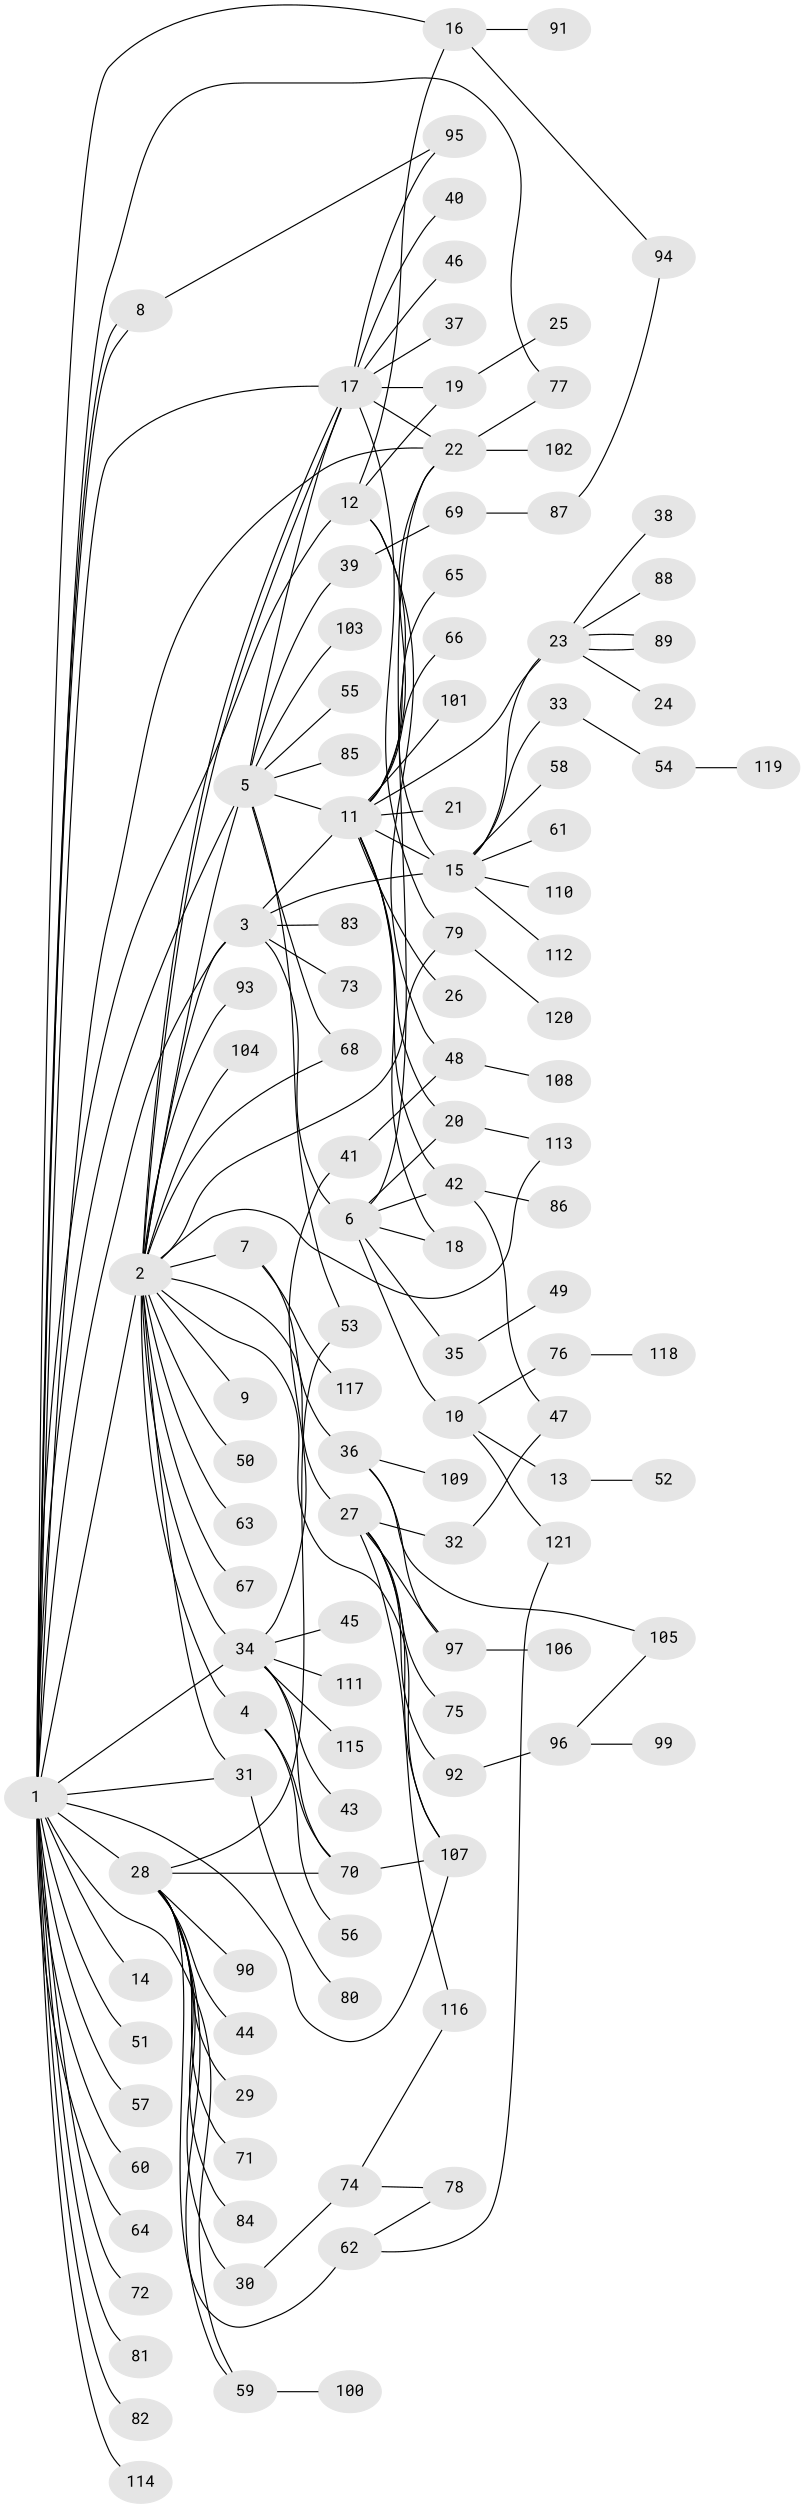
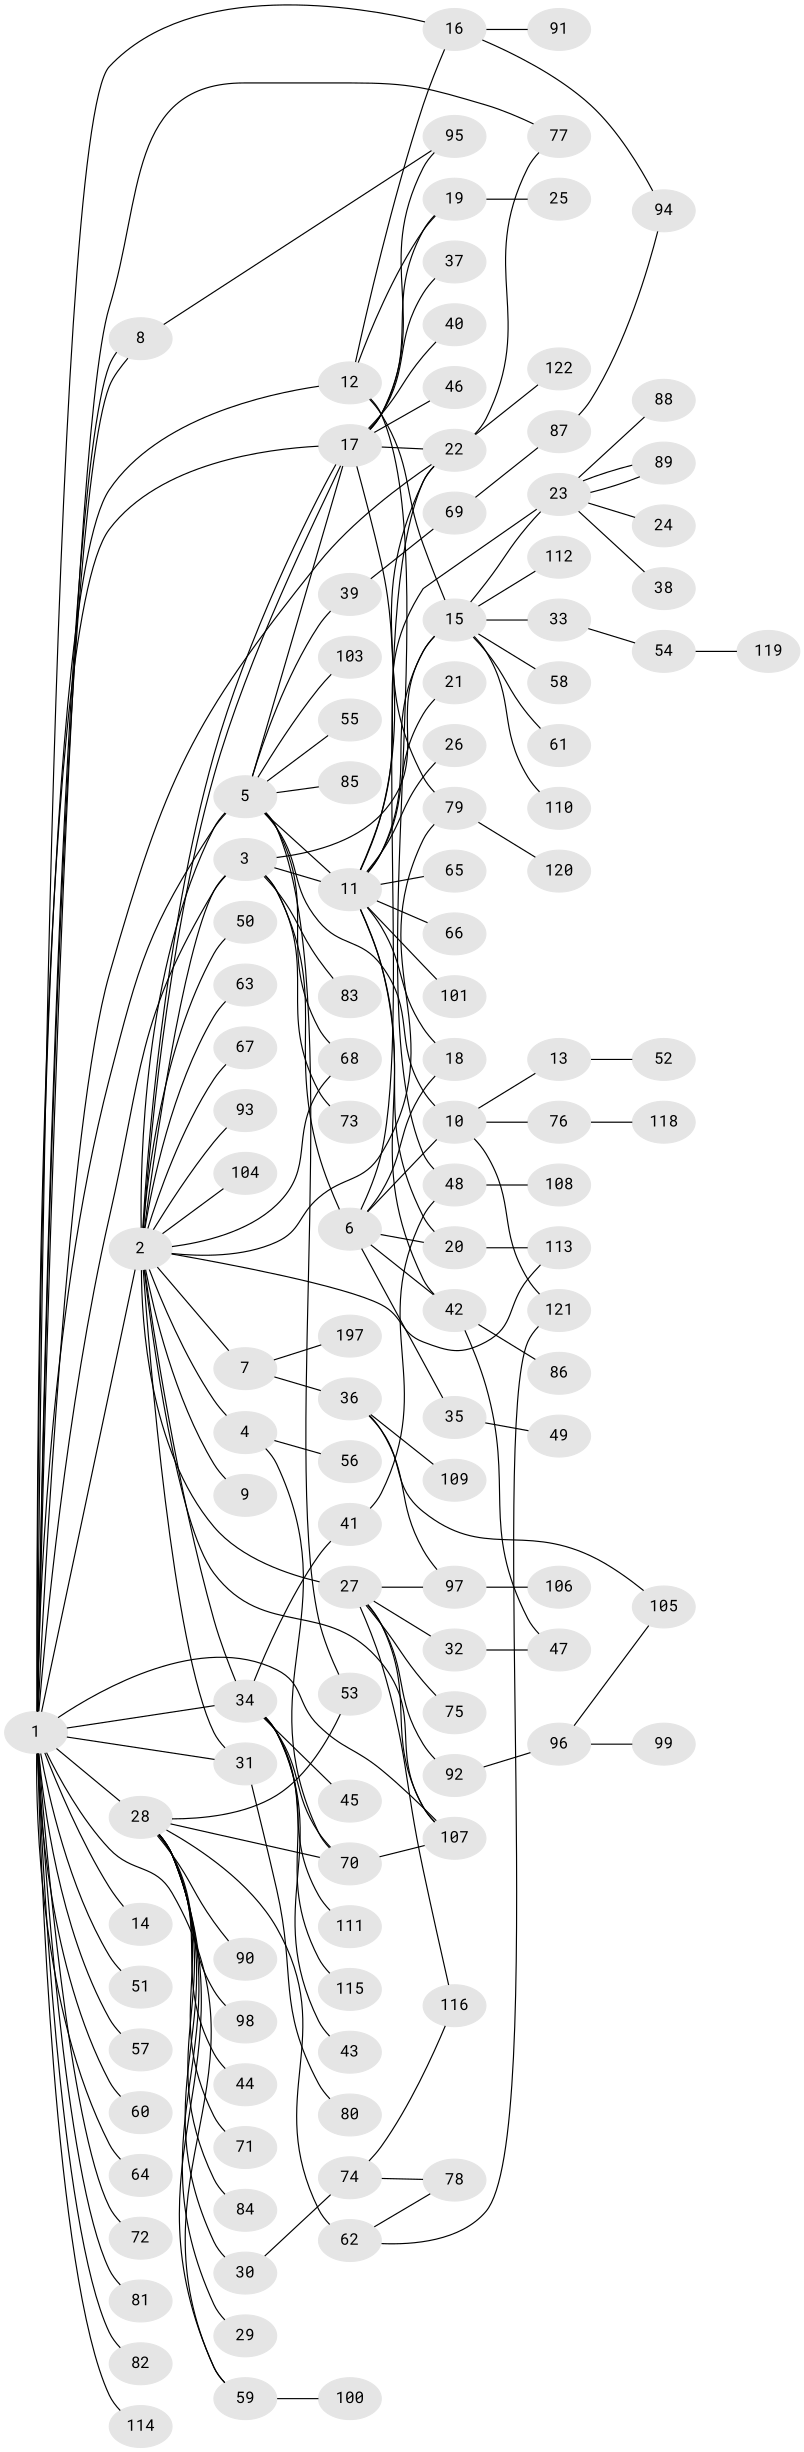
(559, 450) -> (559, 369)
none -> (364, 950)
(350, 1390) -> (350, 1336)
none -> (245, 2022)
